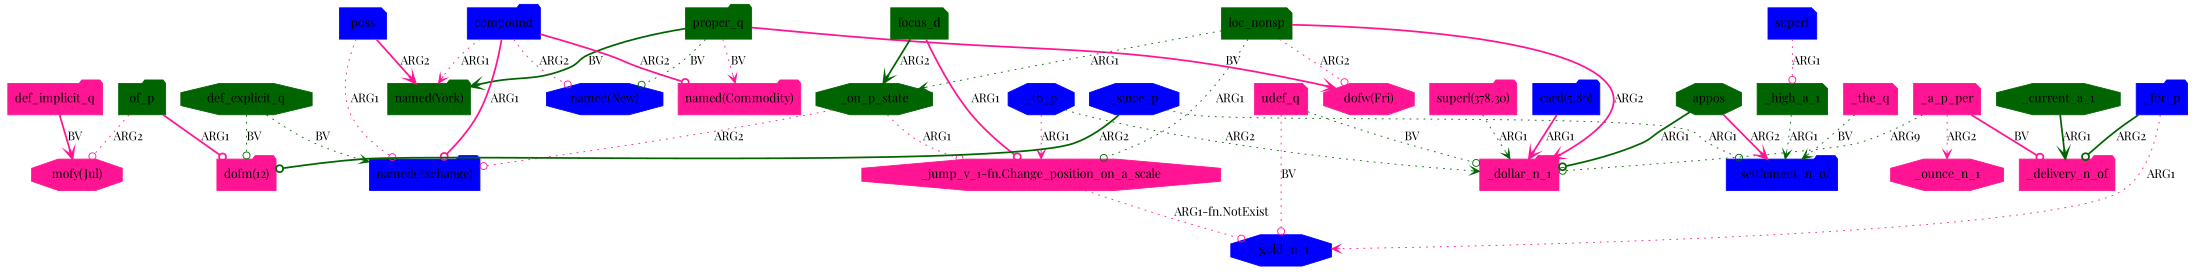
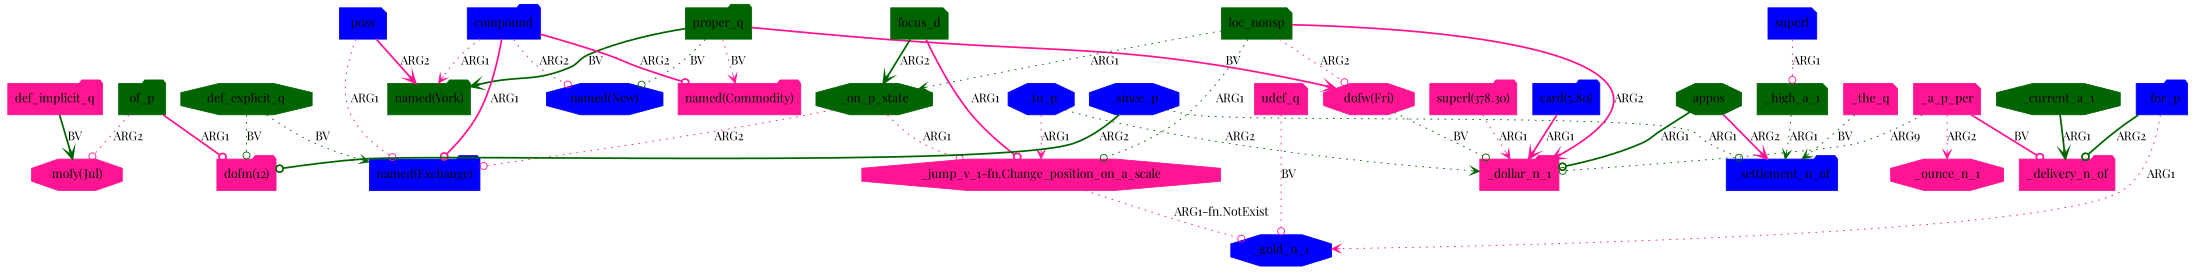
(65, 133) -> (65, 133)
(1494, 133) -> (1494, 133)
(1390, 139) -> (1439, 134)
